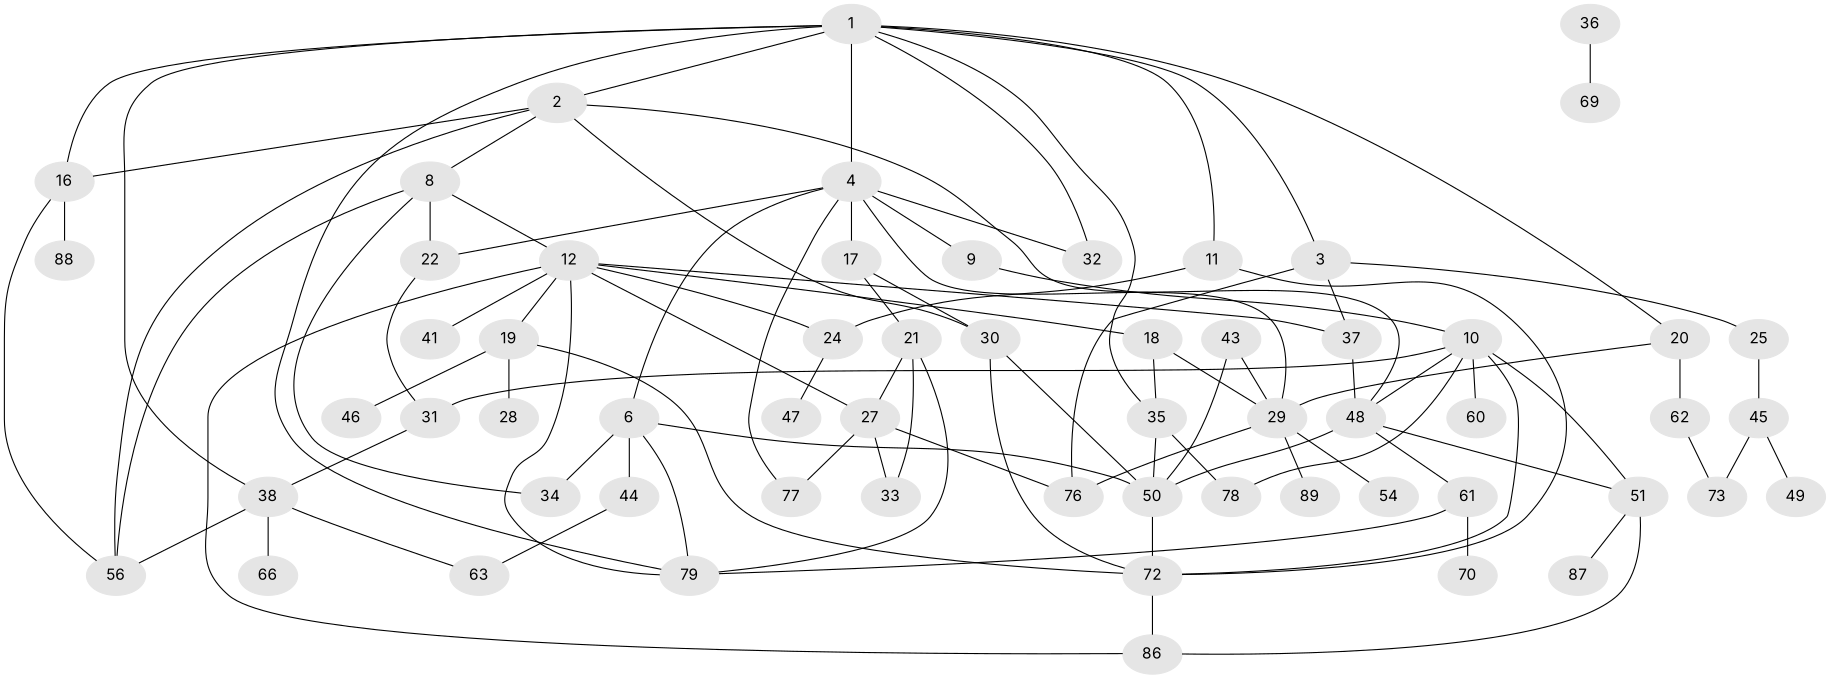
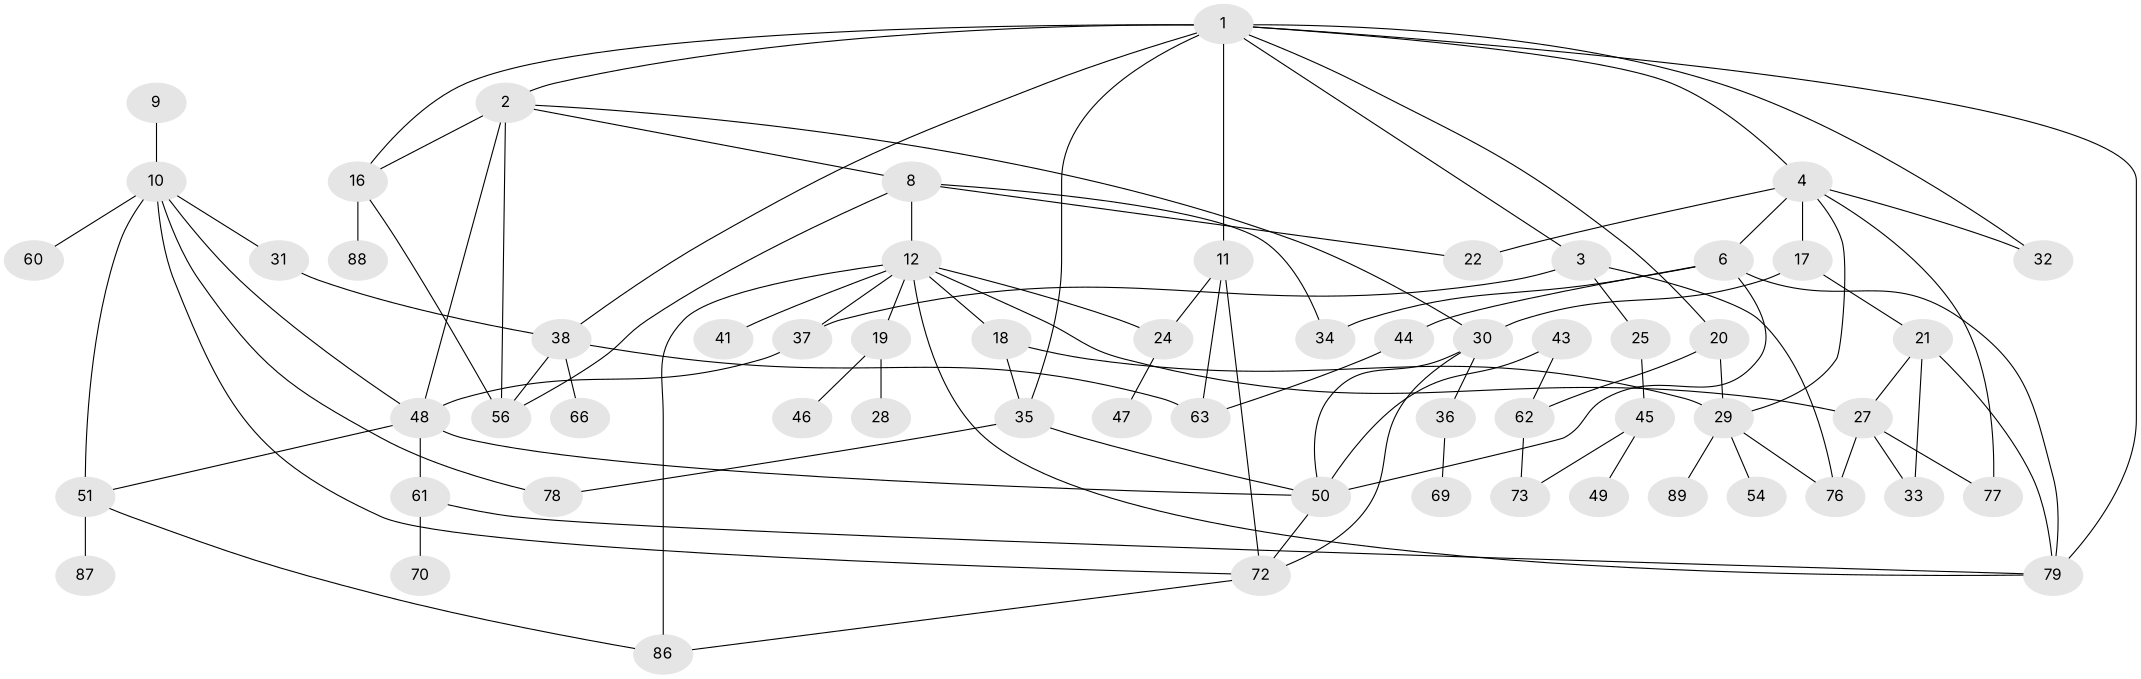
(912, 221) -> none
(387, 339) -> none
none -> (1212, 339)
(1254, 378) -> (1543, 379)
none -> (1462, 383)
(792, 532) -> none
